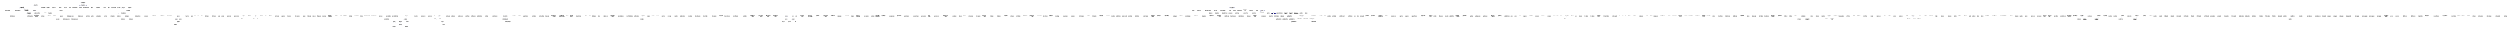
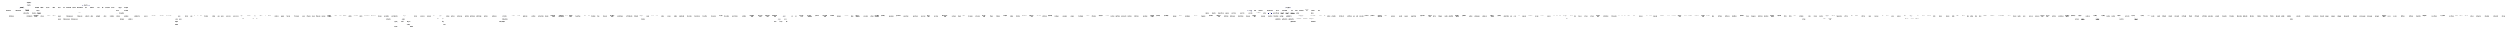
(1807, 19) -> none
